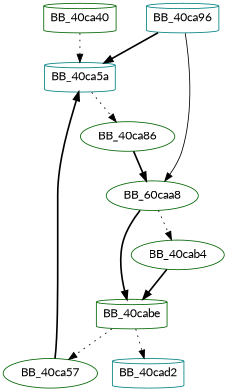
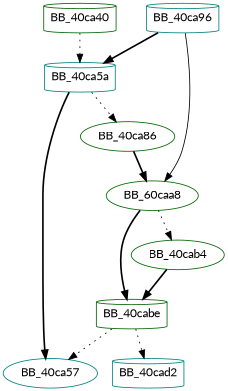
(58, 228) -> (43, 219)
(50, 373) -> (50, 373)
